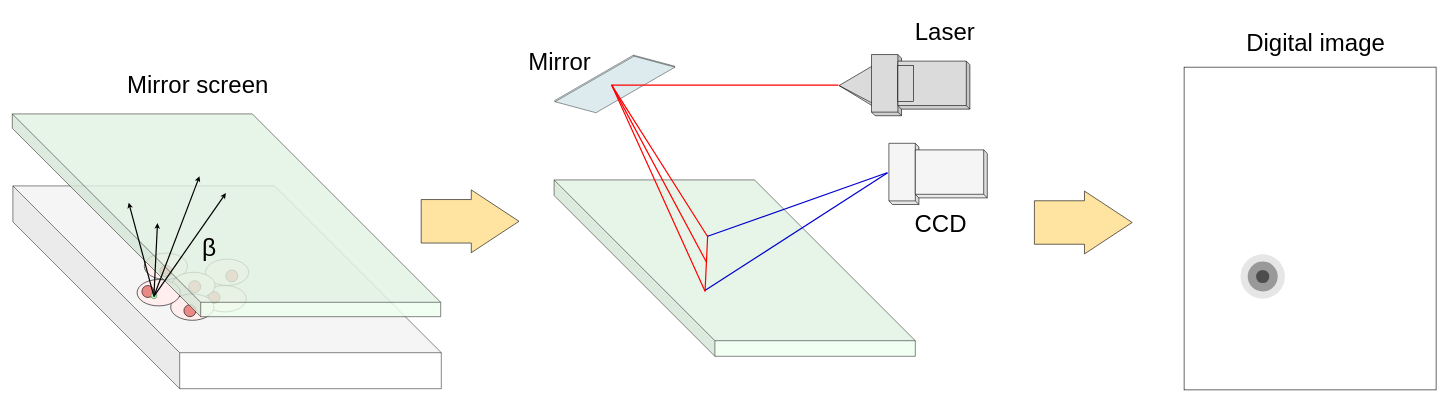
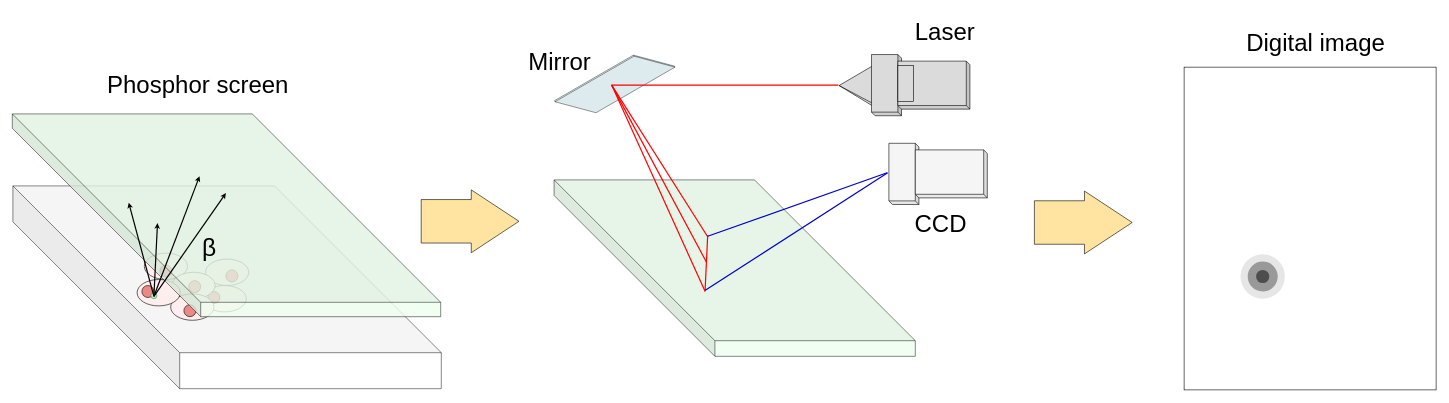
(198, 84) -> (198, 84)
